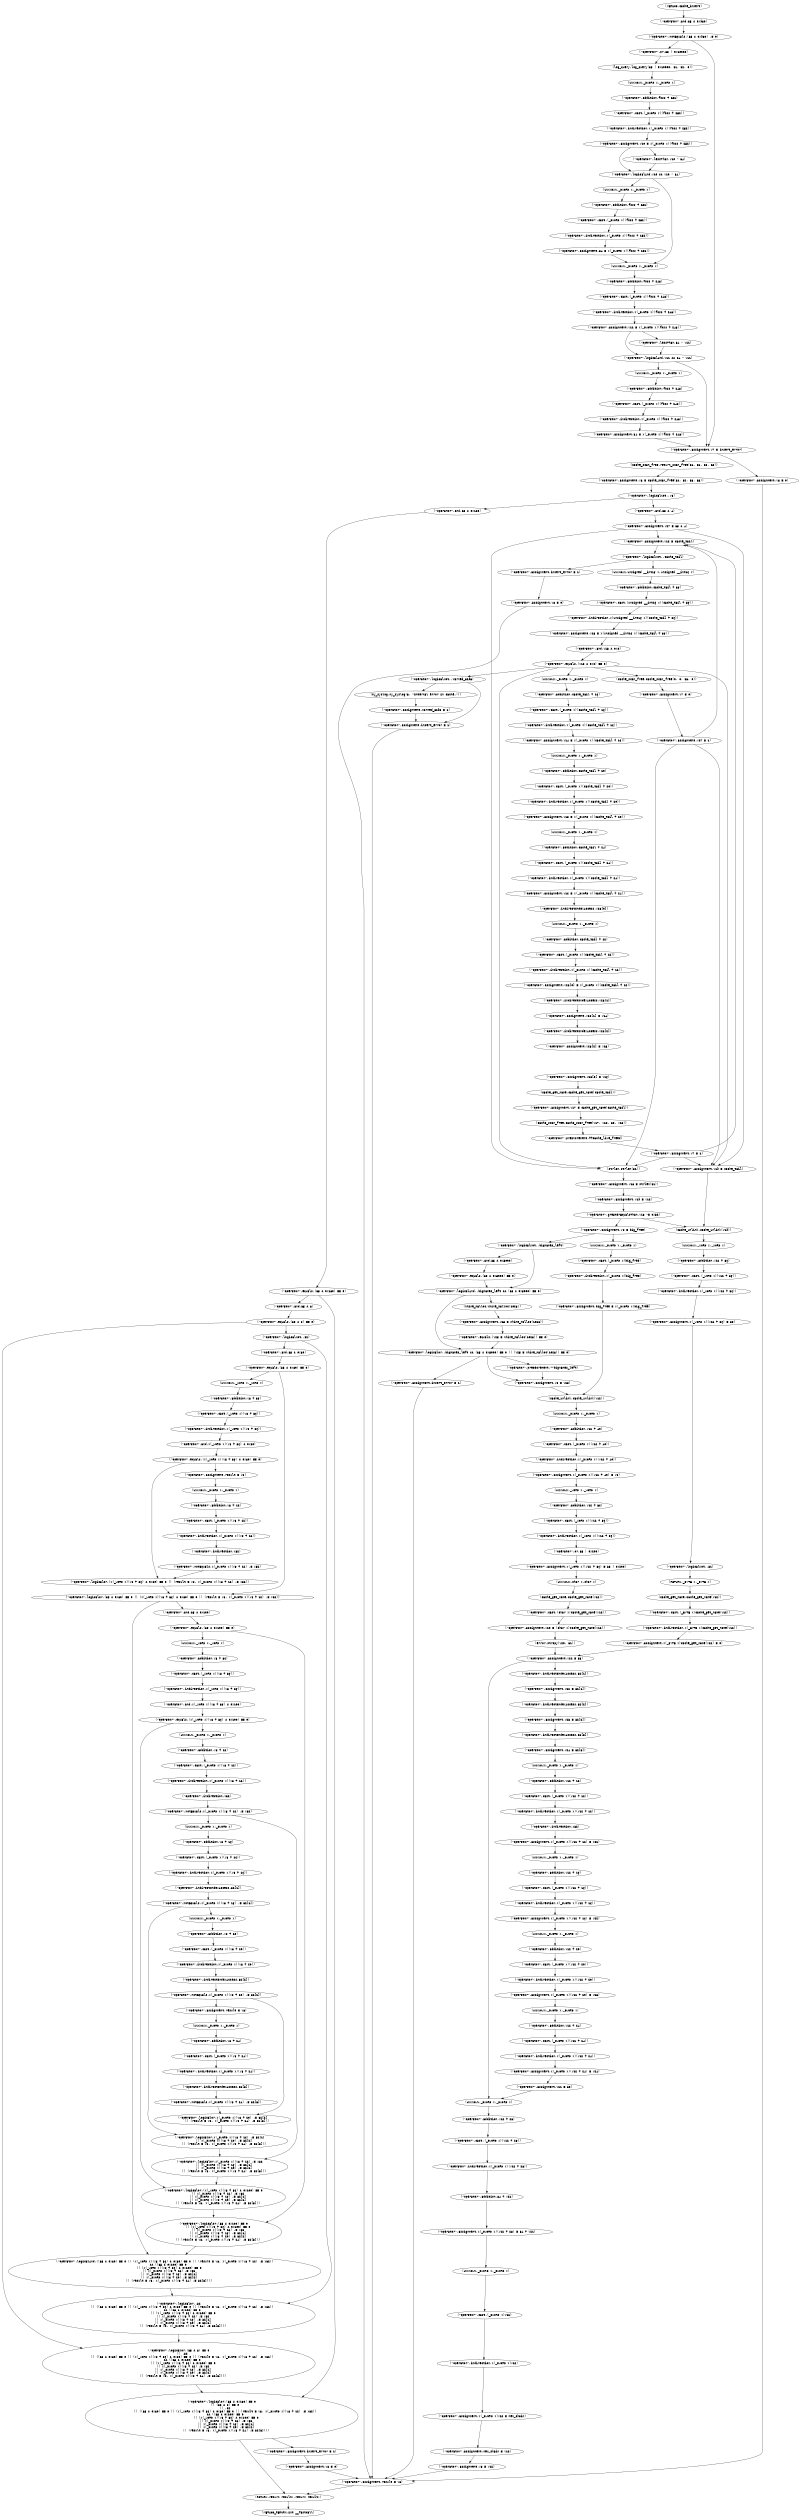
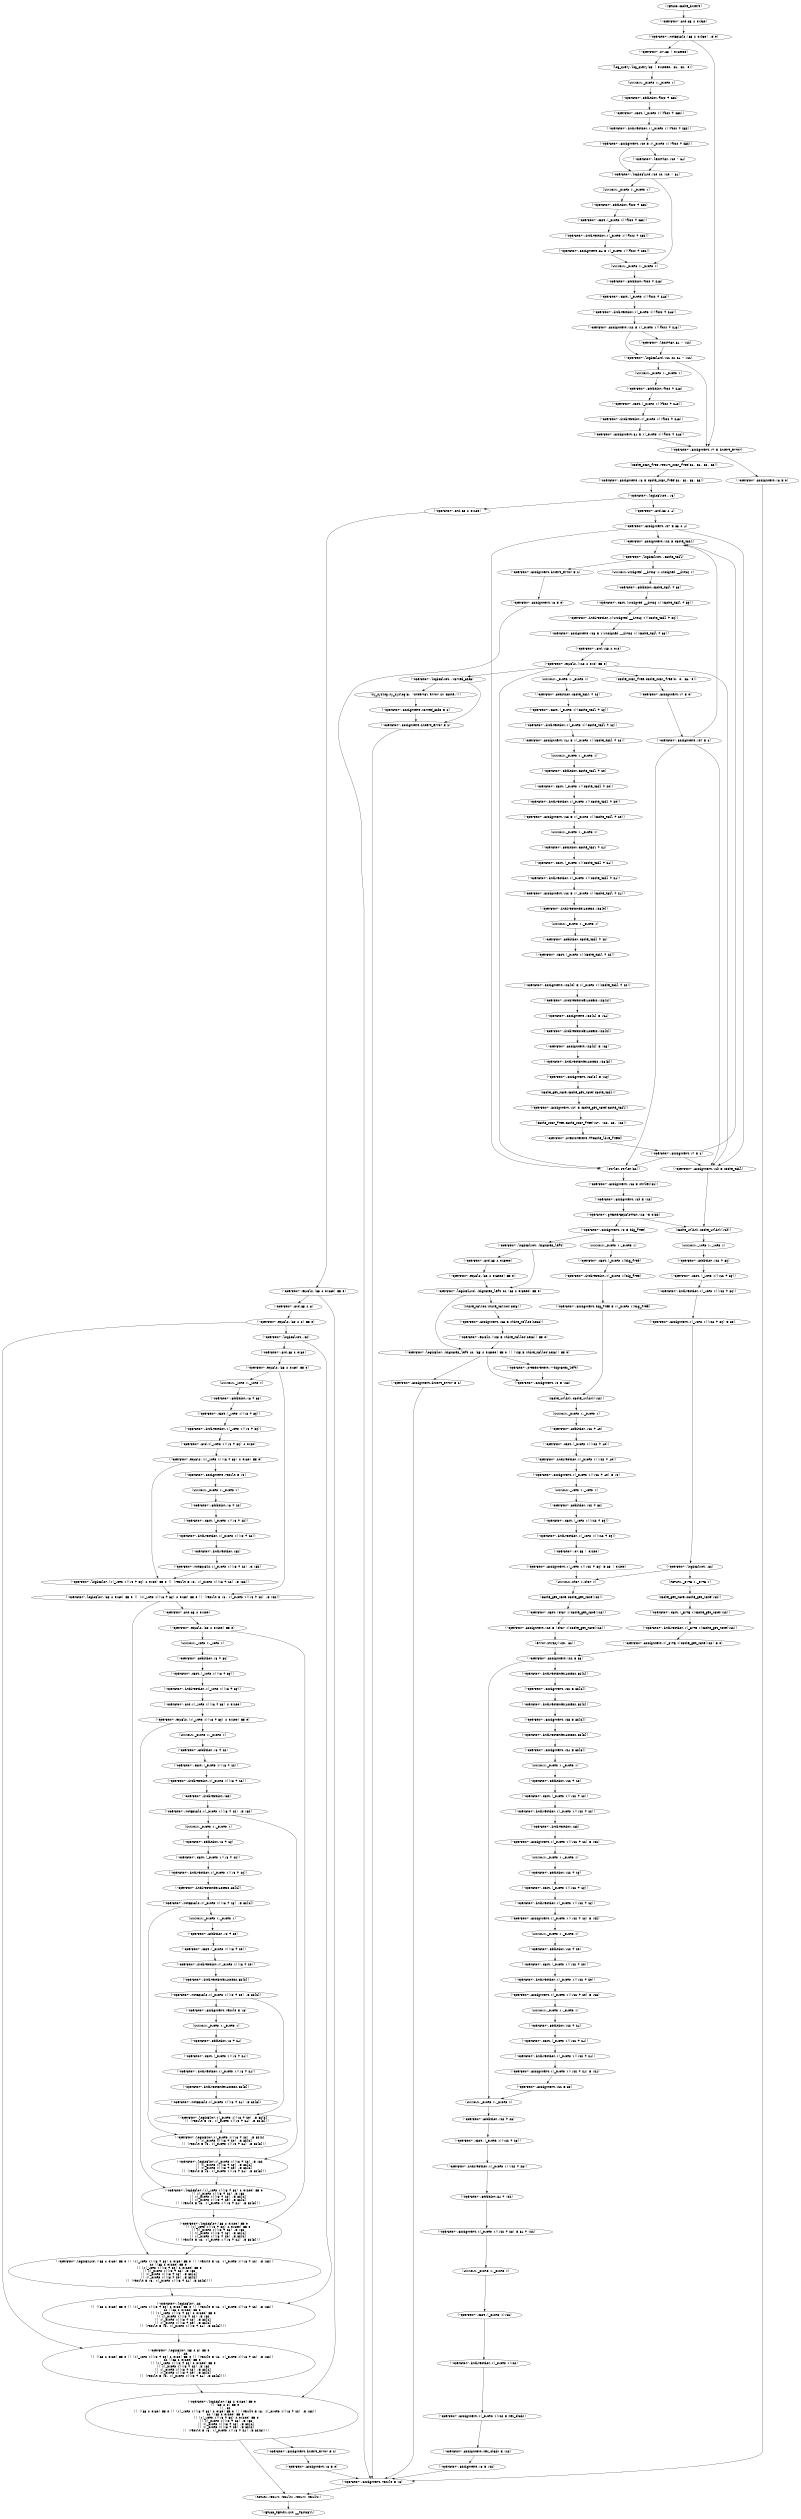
(576, 970) -> none
none -> (578, 1062)
none -> (634, 1575)
